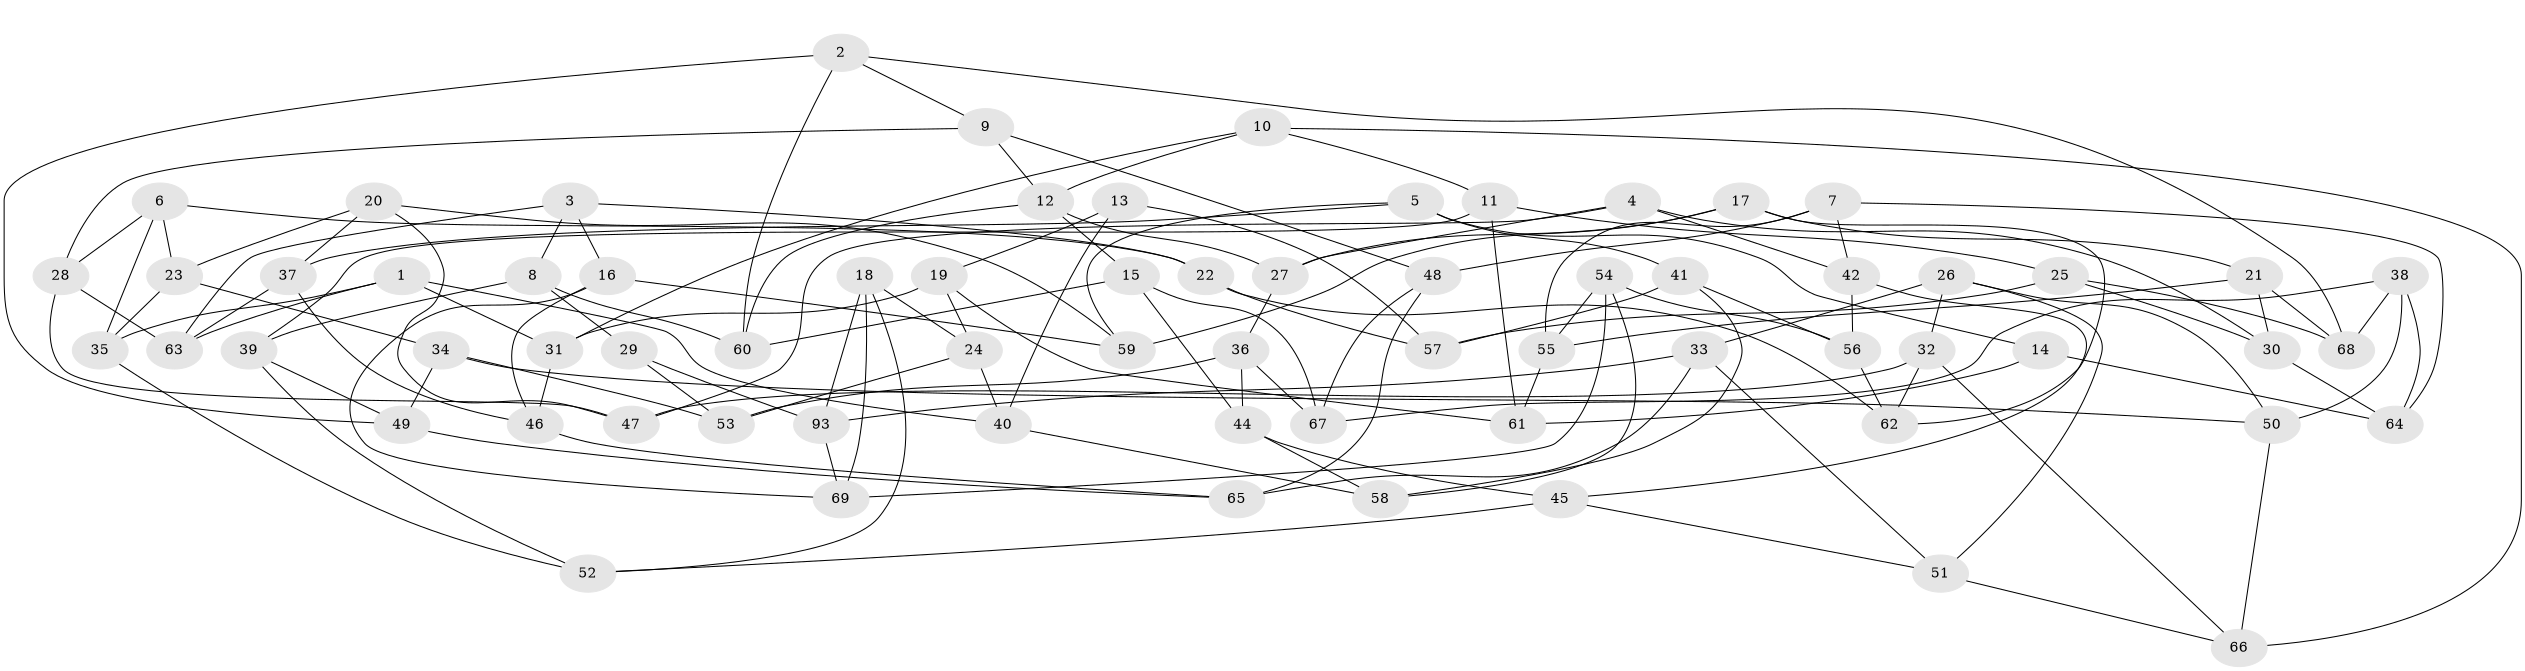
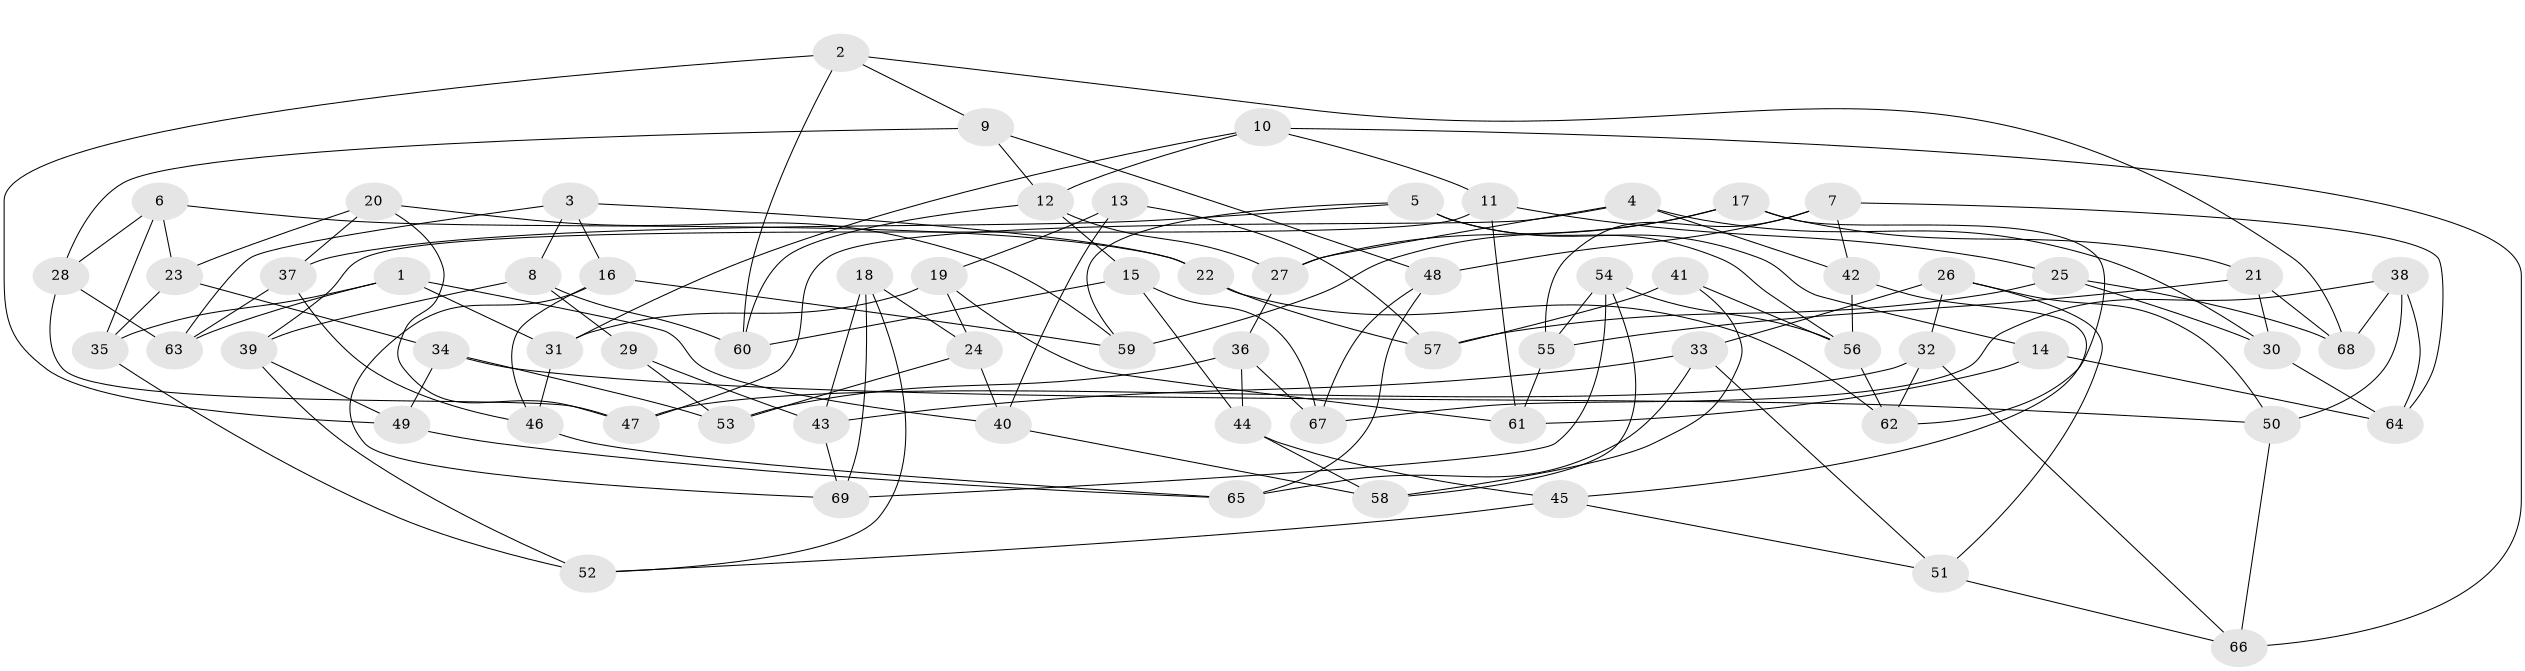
(1548, 239) -> (1689, 248)
(822, 425) -> (822, 425)
